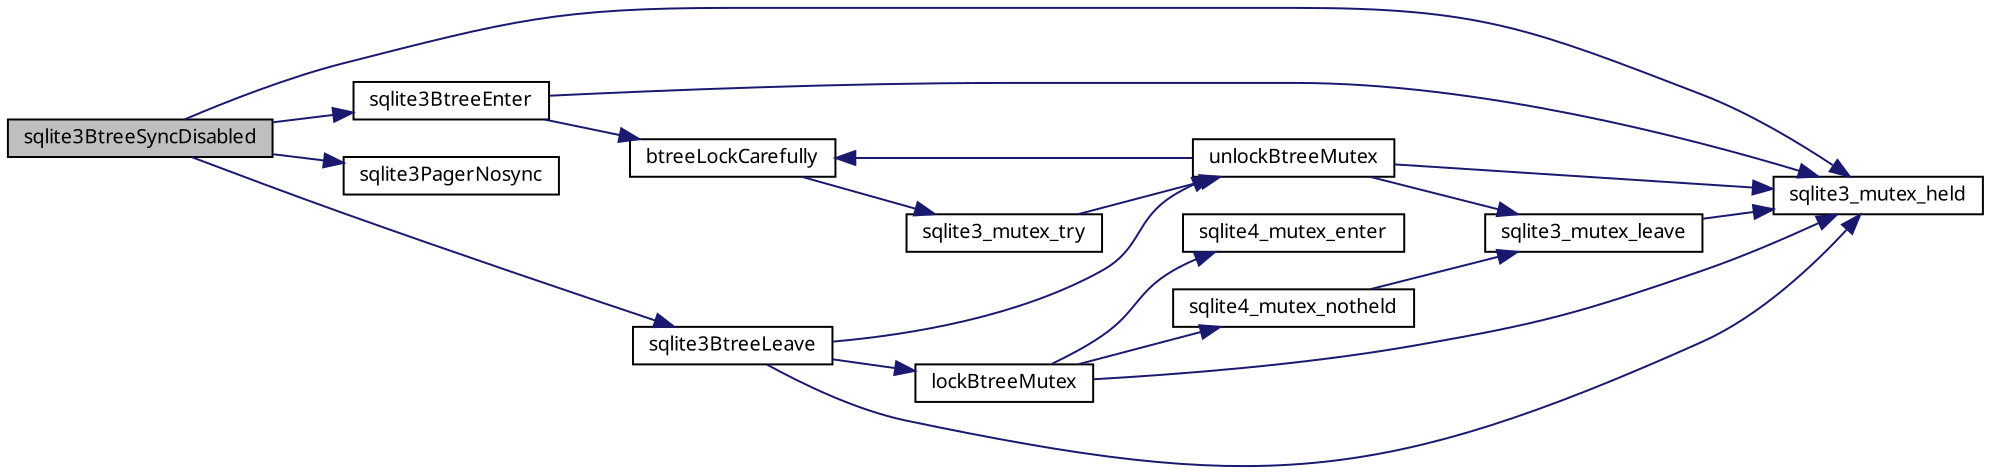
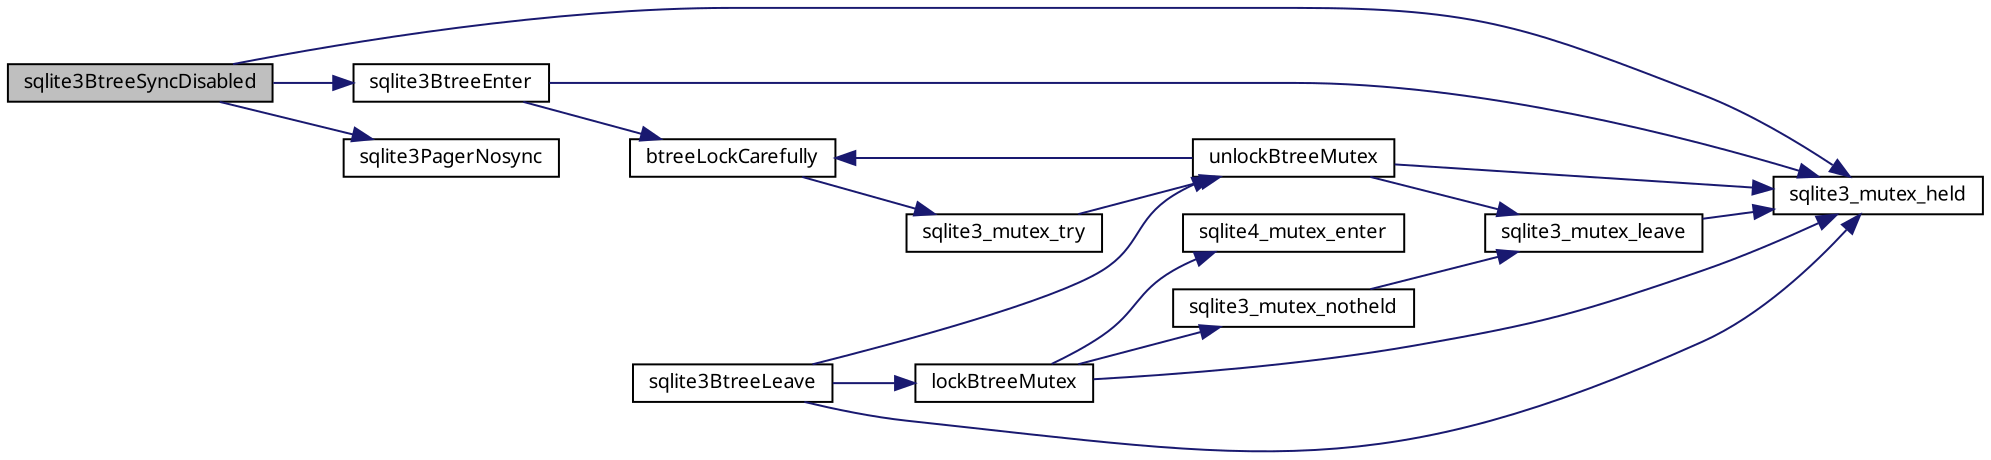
(423, 241) -> none
(1294, 308) -> (1294, 308)
